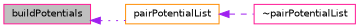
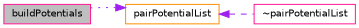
(113, 21) -> (103, 8)
